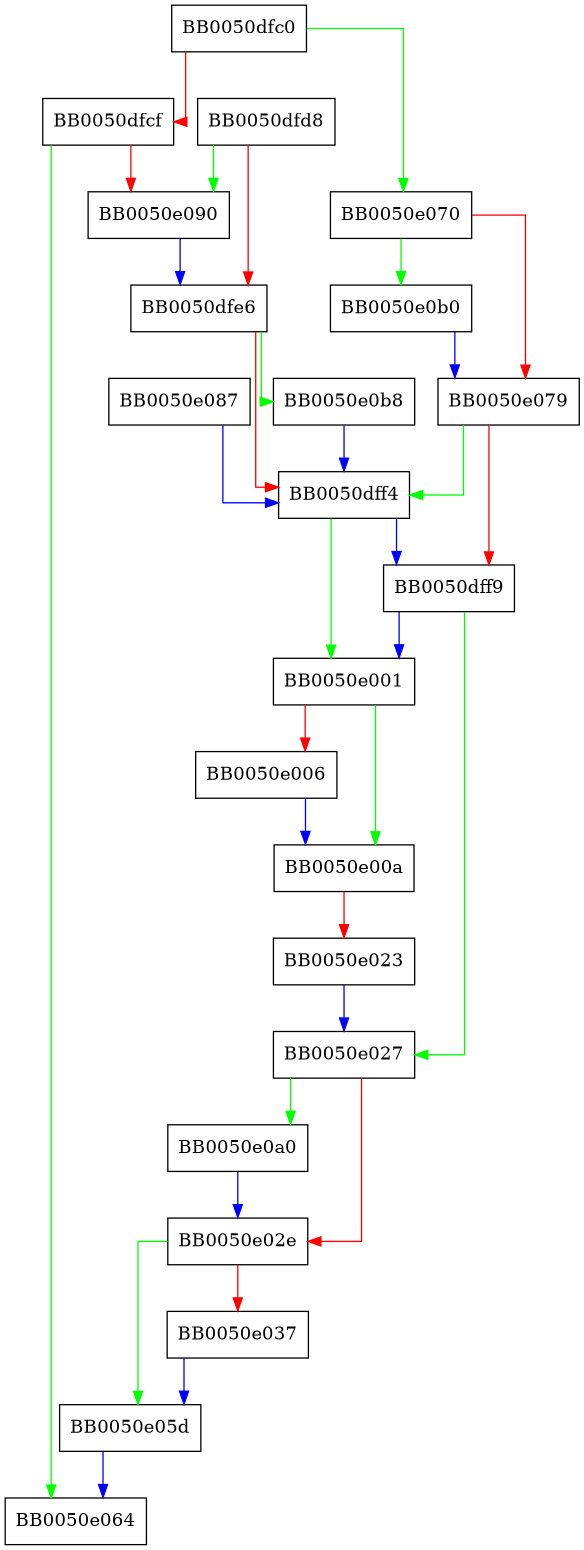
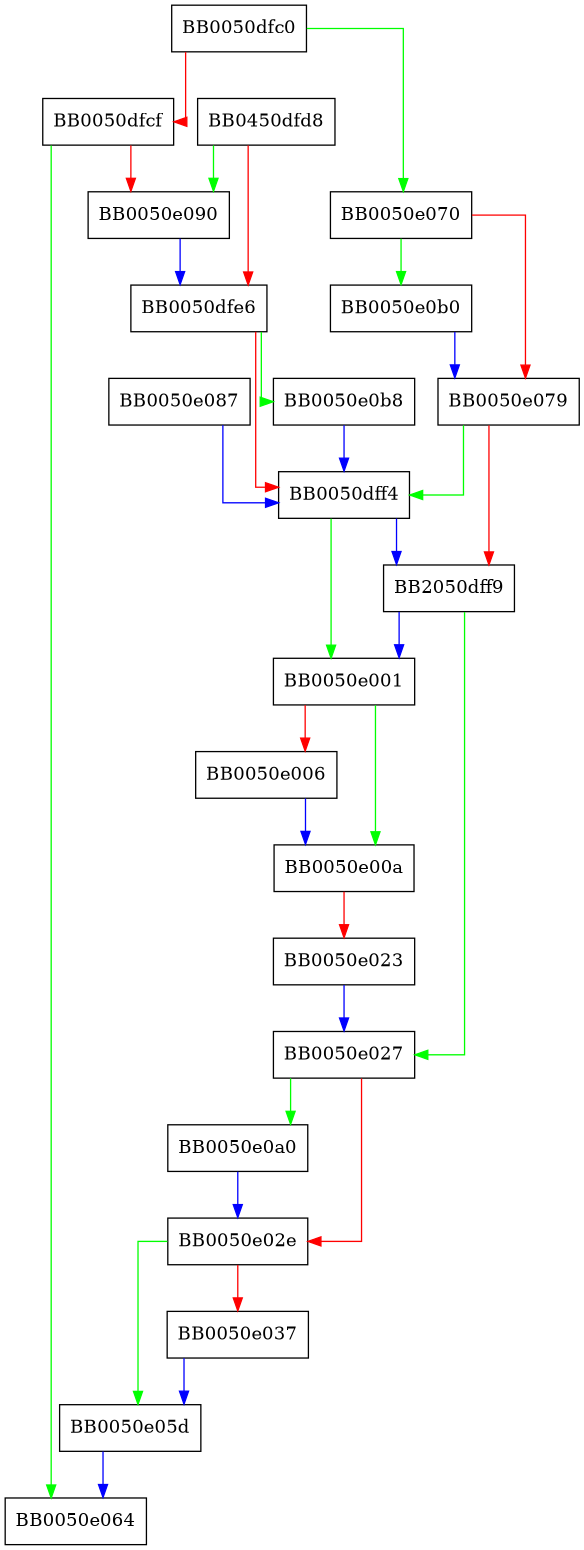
(266, 122) -> (266, 122)
(449, 588) -> (449, 588)
